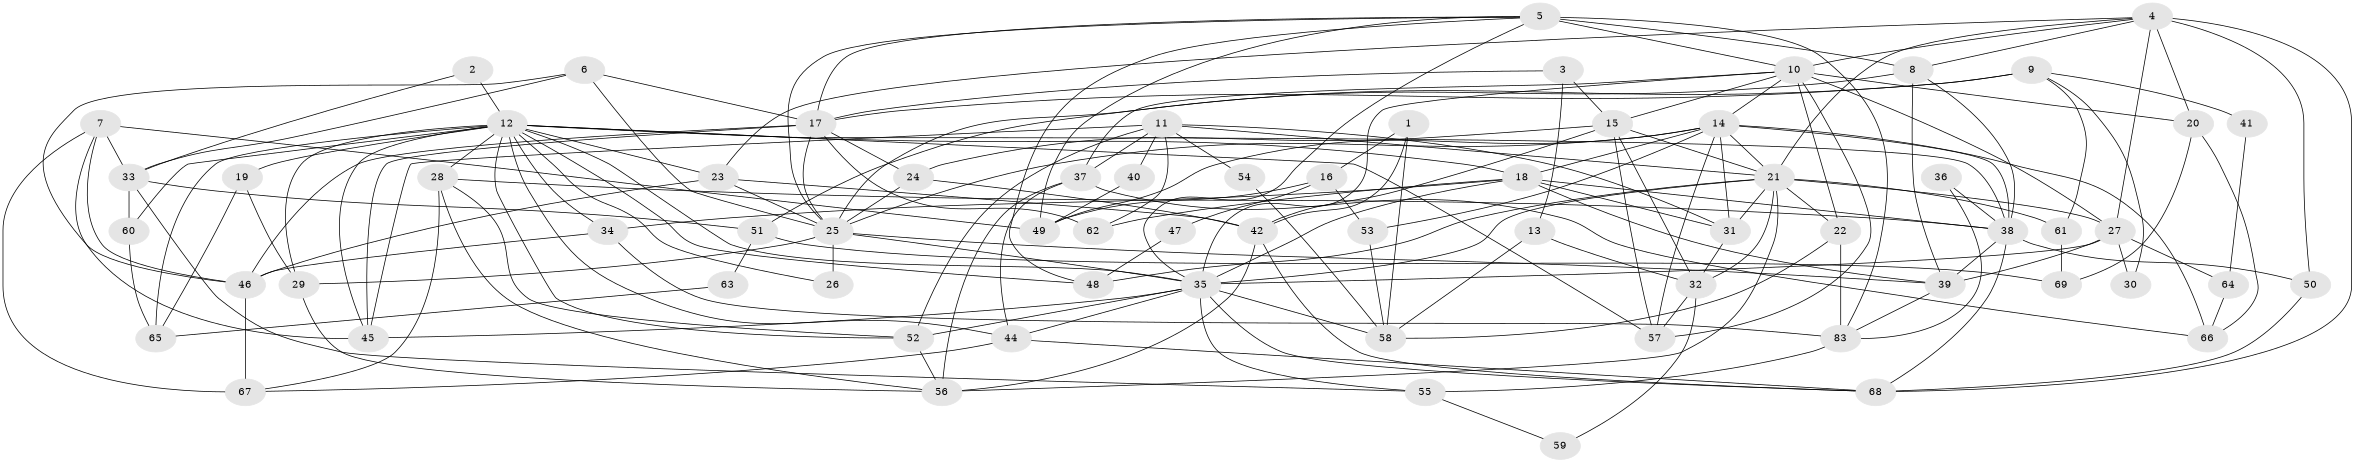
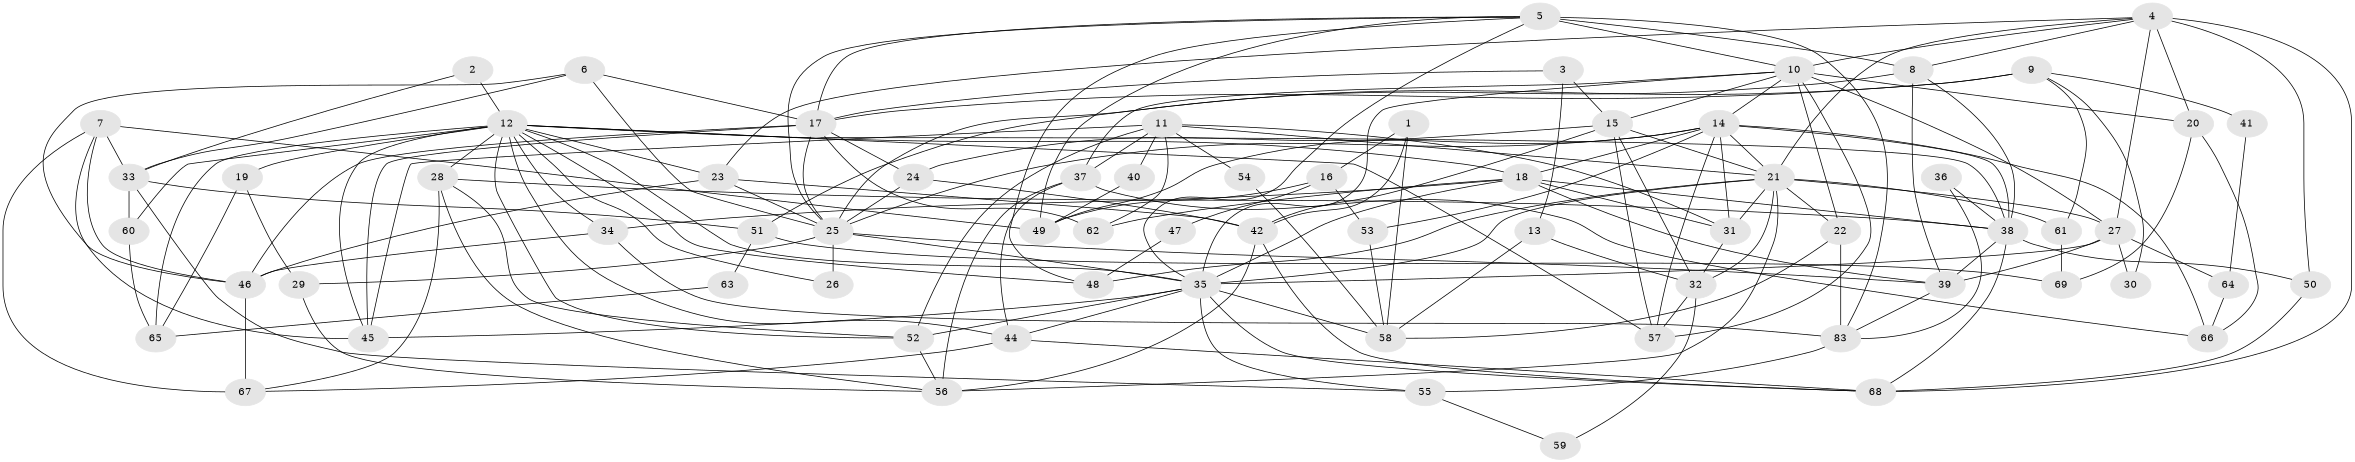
(303, 163) -> none
